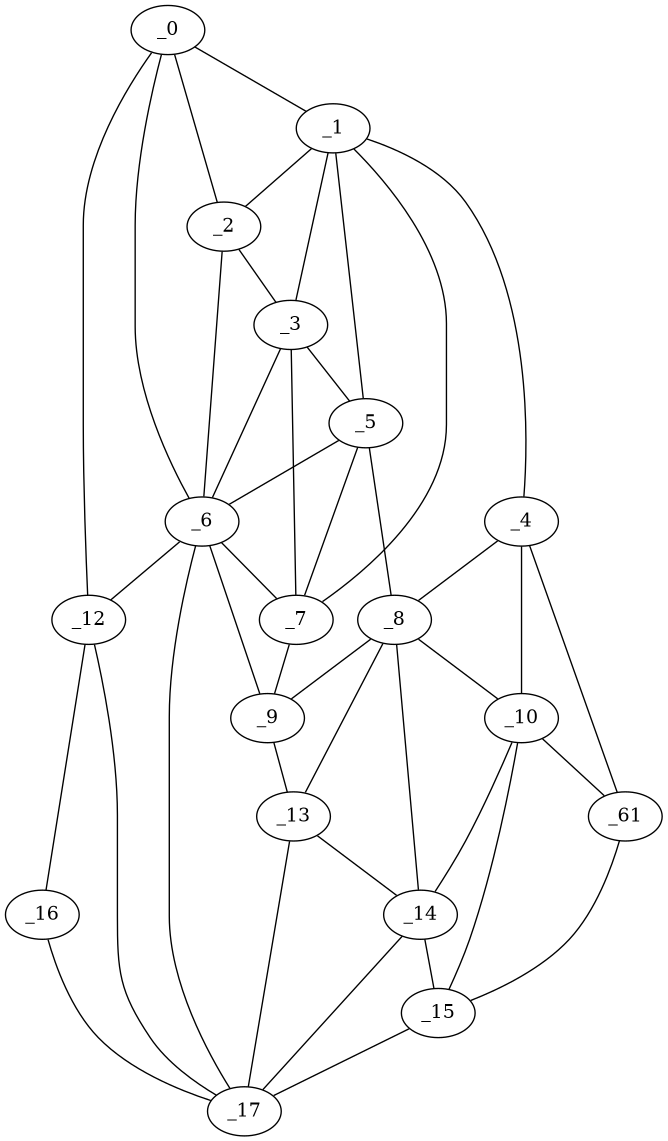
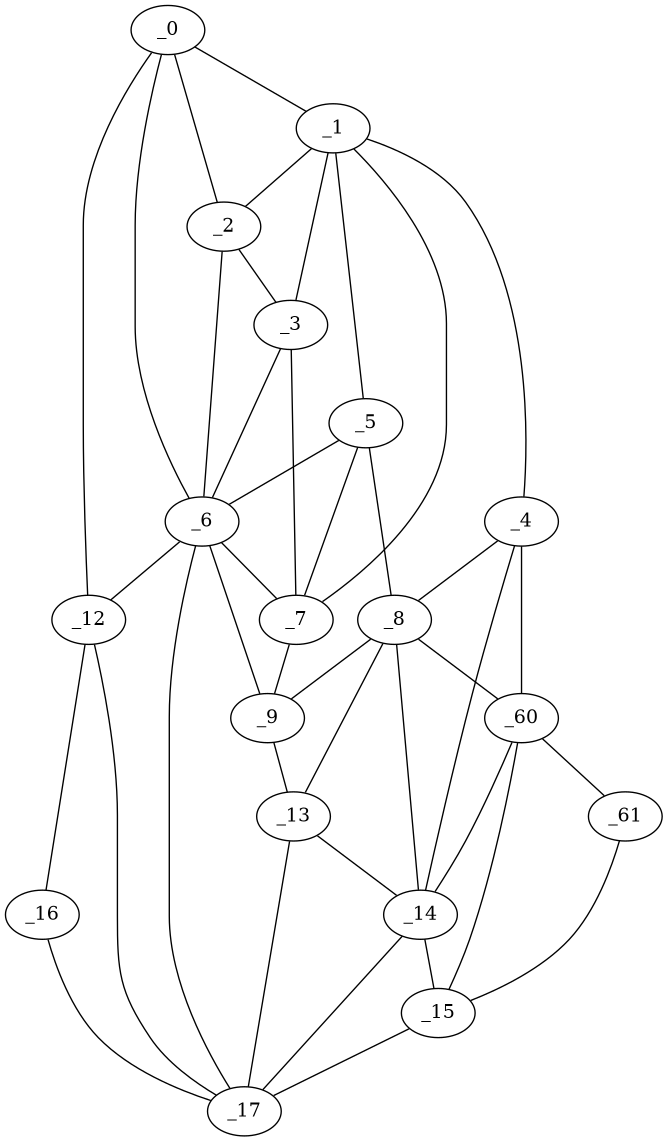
(328, 374) -> none
(573, 669) -> (466, 717)
(522, 718) -> (522, 718)
